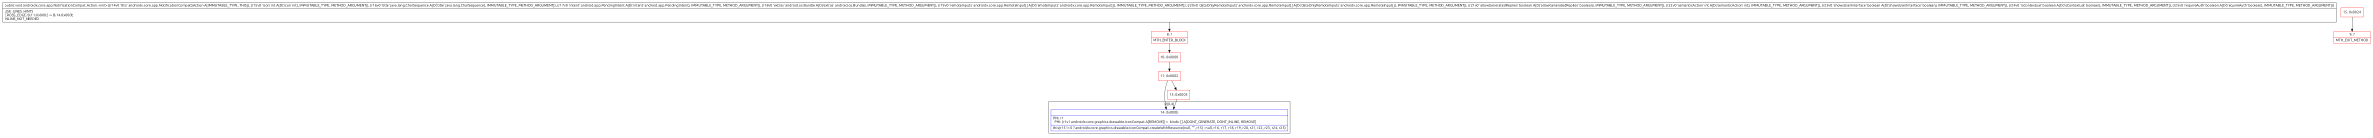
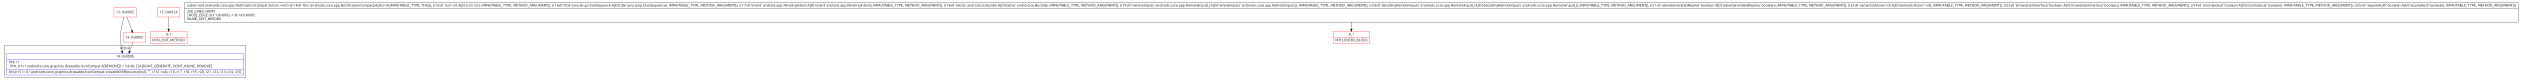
(1169, 57) -> none
